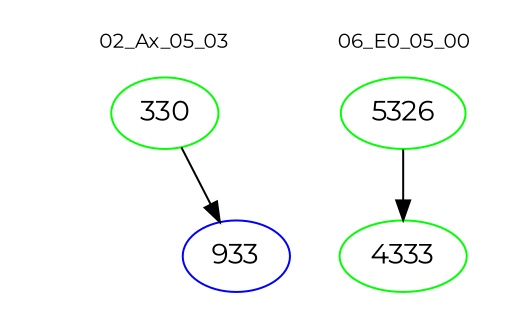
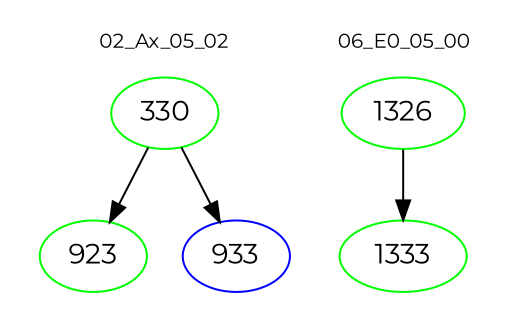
(165, 43) -> (165, 43)
(403, 113) -> (403, 113)
none -> (93, 256)
(403, 256) -> (403, 256)
